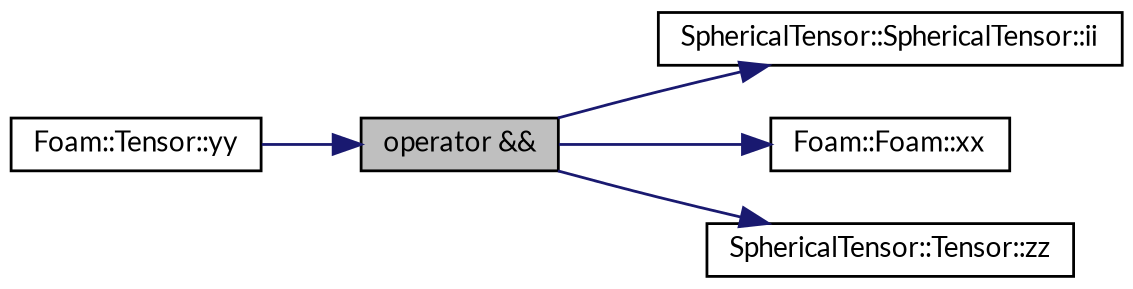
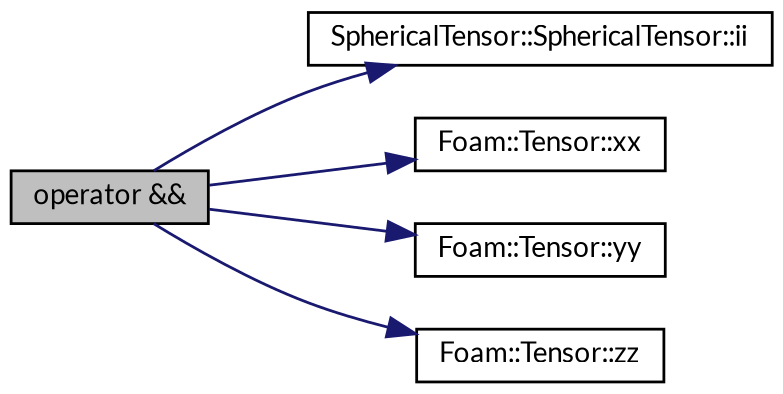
(297, 144) -> (298, 220)
(890, 144) -> (540, 144)
(890, 250) -> (540, 356)
